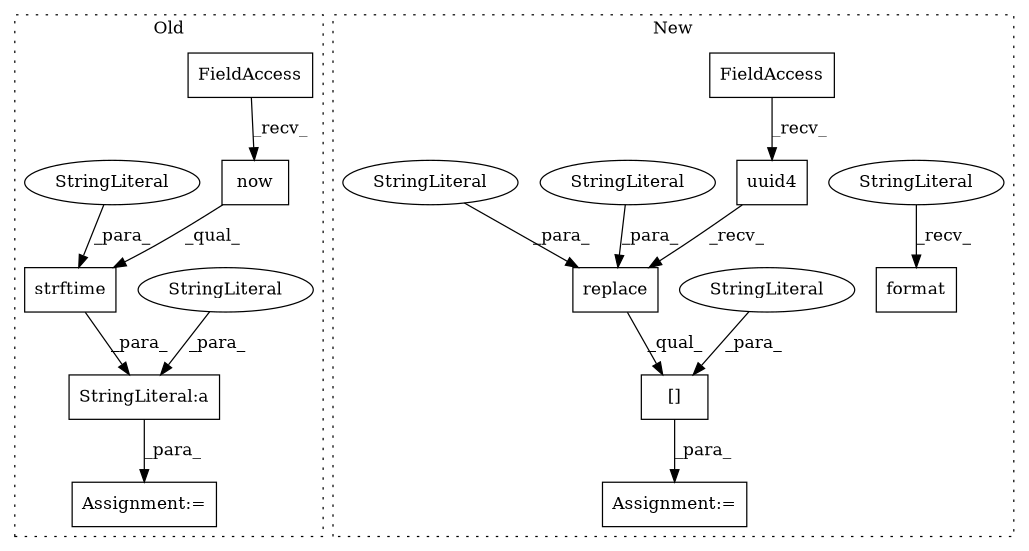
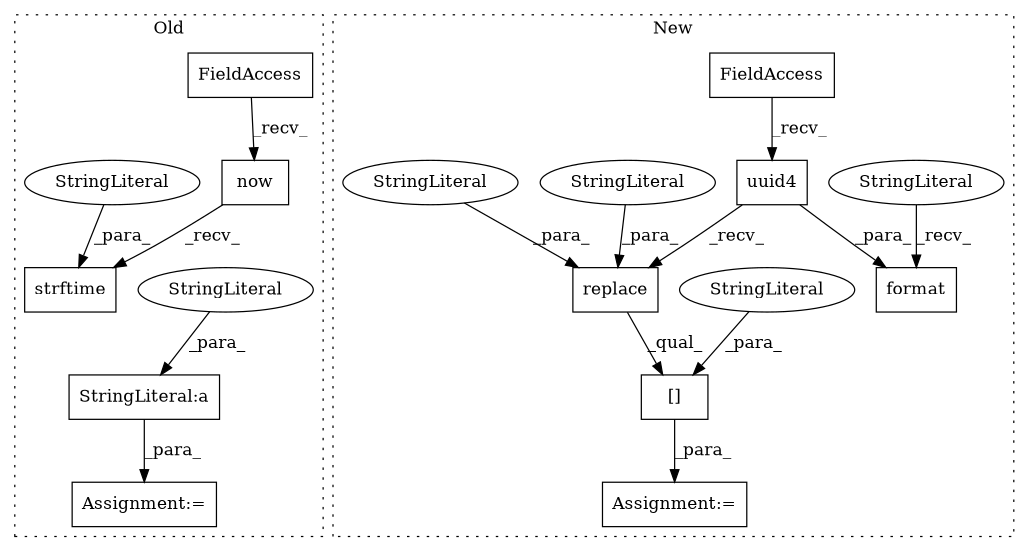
none -> (837, 233)
(213, 236) -> (213, 236)
(104, 338) -> none
